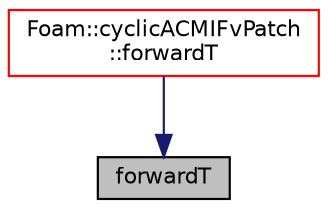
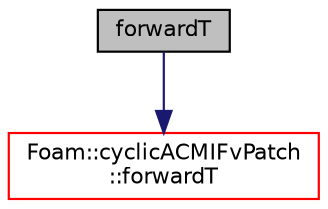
(164, 105) -> (164, 81)
